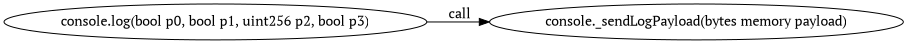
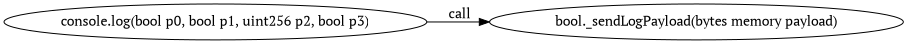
(696, 22) -> (696, 22)
